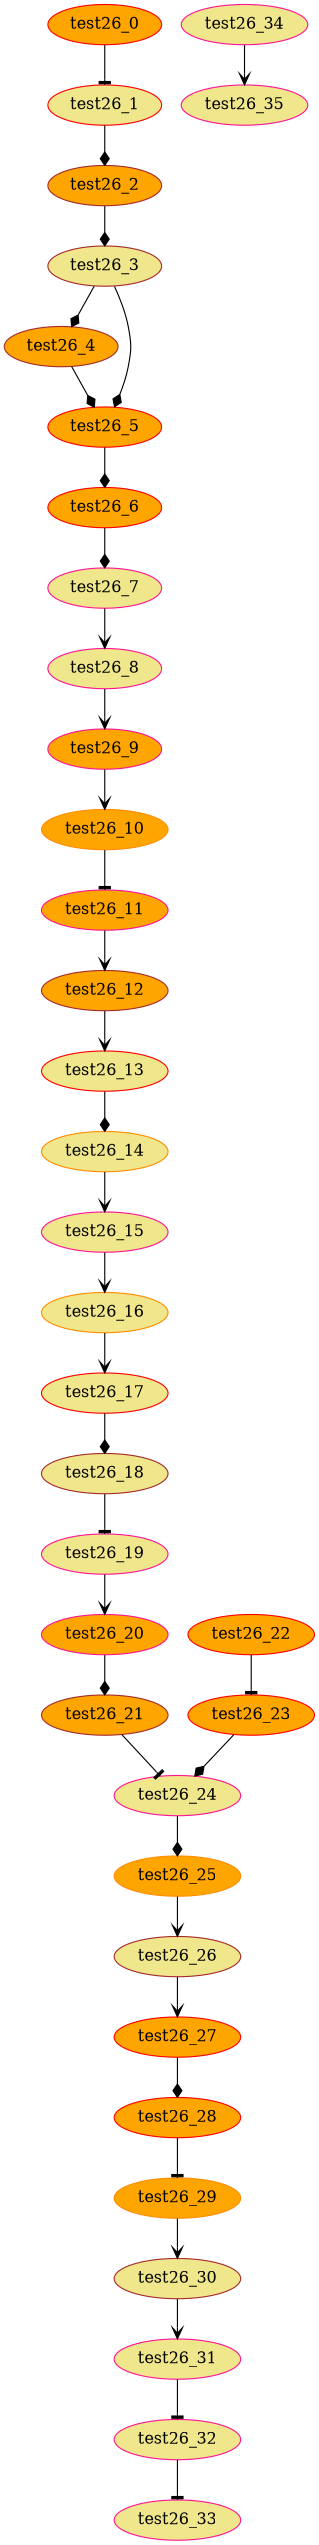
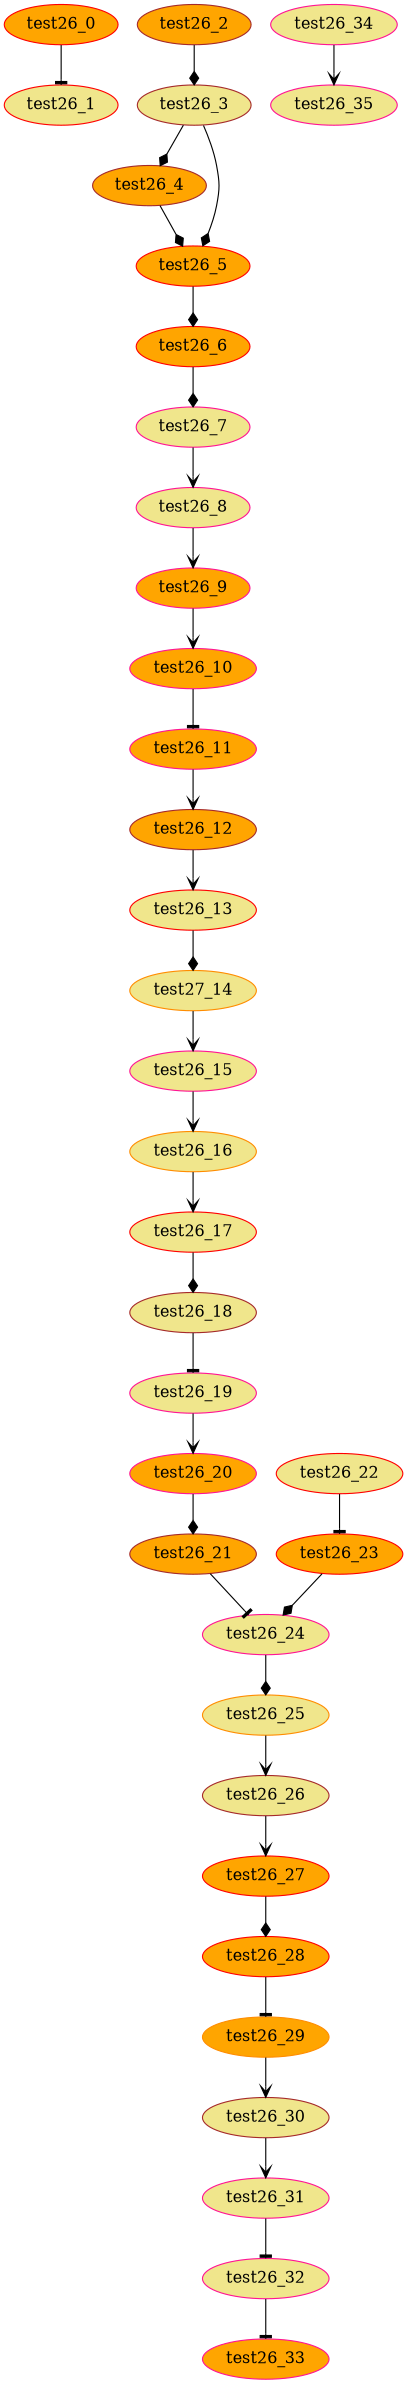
(105, 139) -> none
(105, 830) -> (193, 669)
(105, 1152) -> (193, 991)
(251, 1635) -> (340, 1474)
(177, 1876) -> (266, 1715)
(177, 2520) -> (266, 2359)
